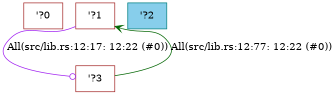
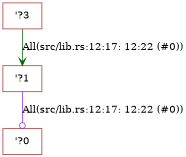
(147, 16) -> none
(4, 47) -> (22, 107)
(252, 47) -> (103, 47)
